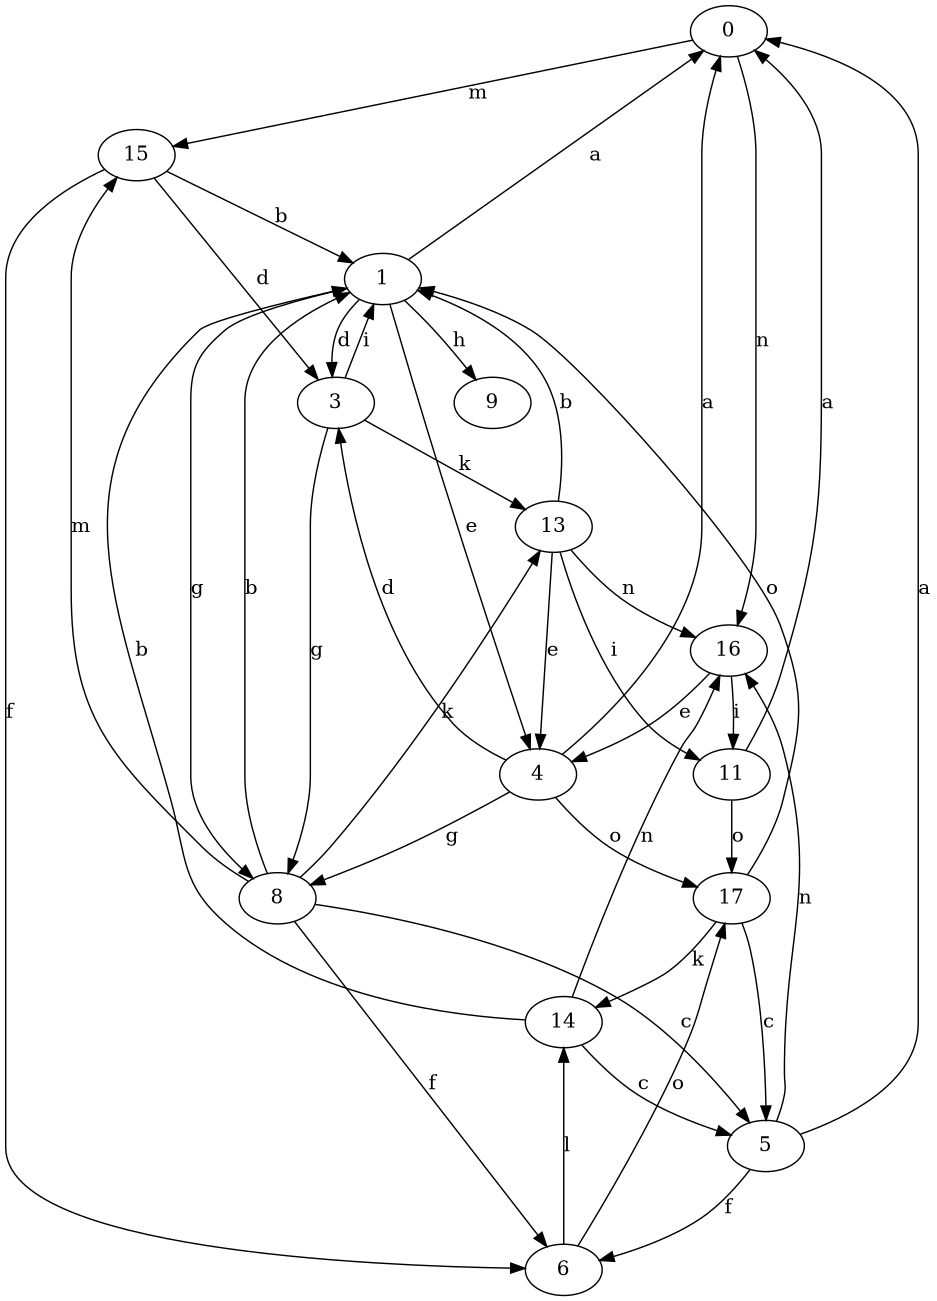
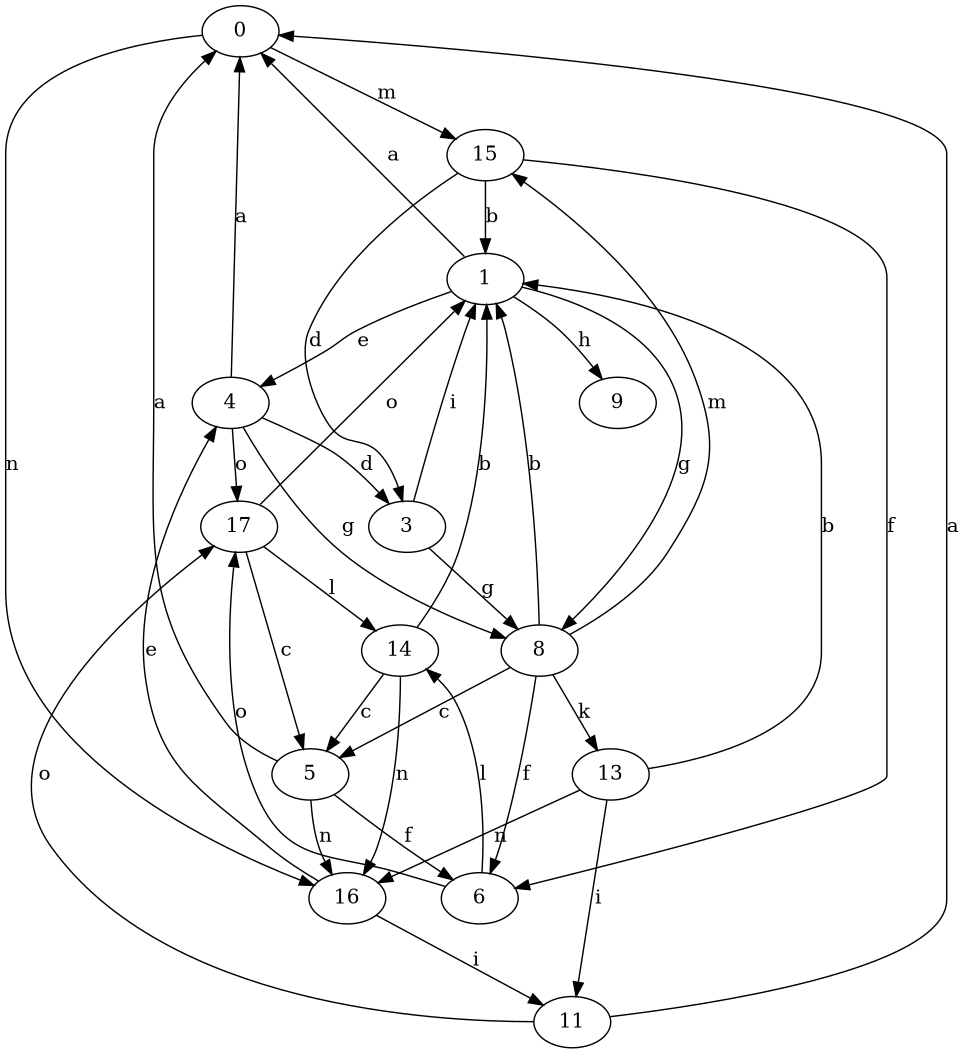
(338, 328) -> none
(450, 467) -> none
(546, 643) -> none
(698, 960) -> (332, 589)
